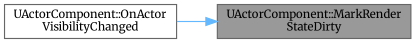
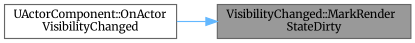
(314, 22) -> (314, 22)
